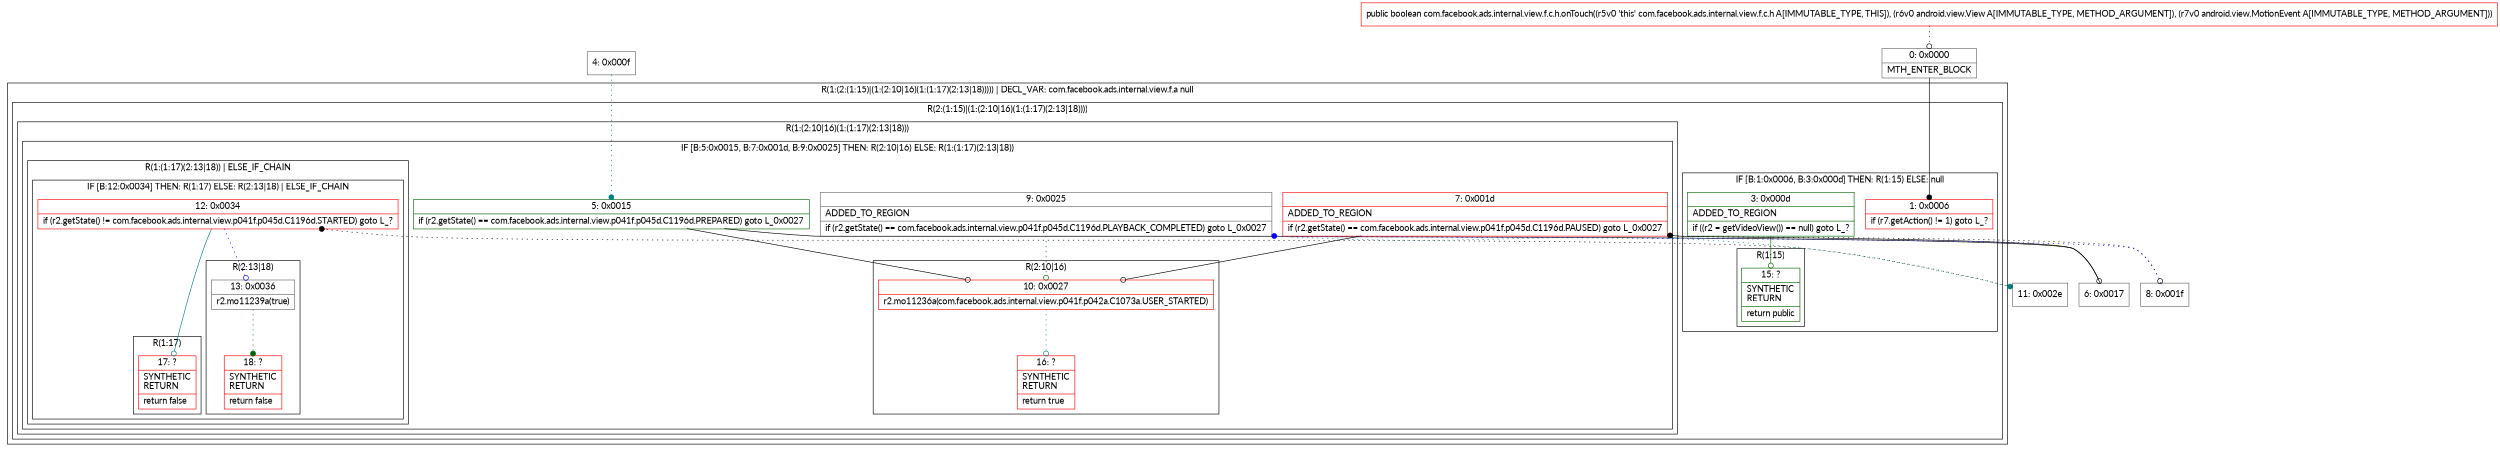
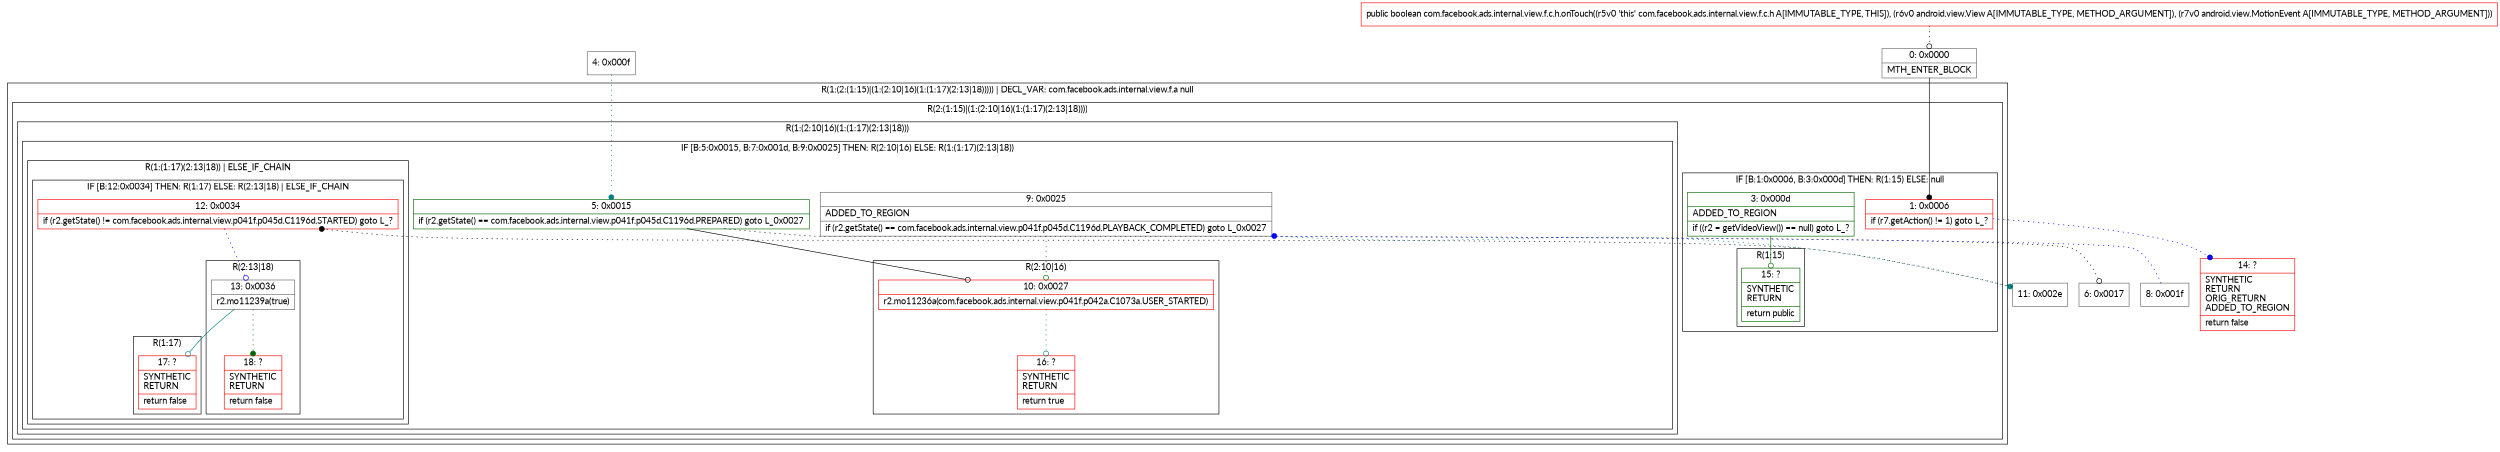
(1475, 214) -> none
(1419, 237) -> (1419, 237)
(191, 289) -> (211, 329)
none -> (2247, 295)
